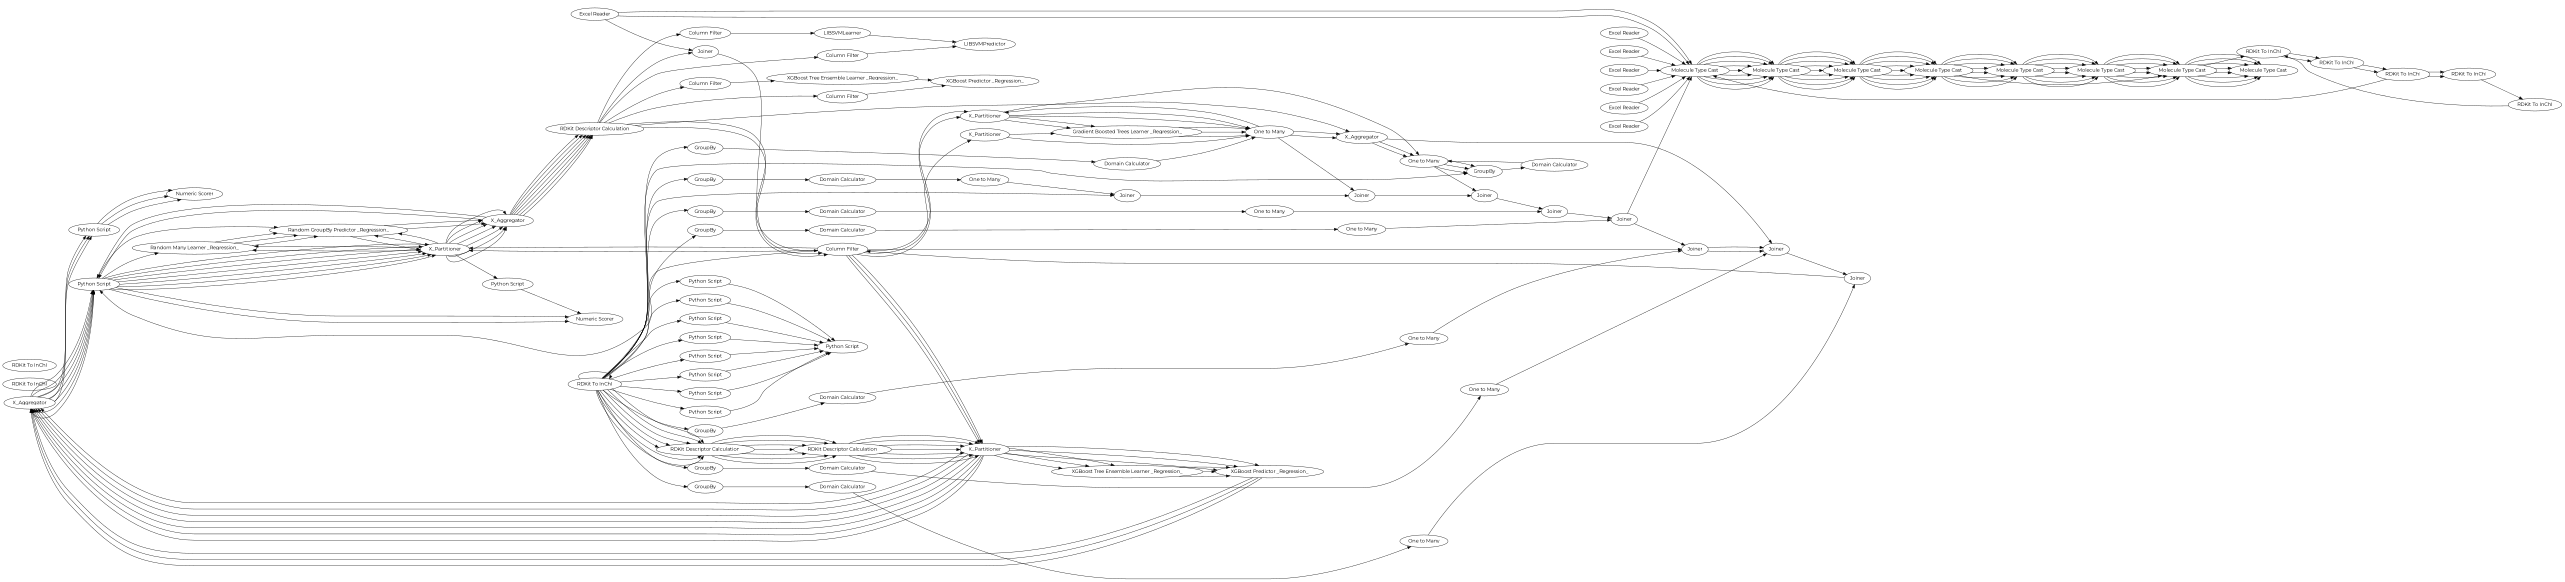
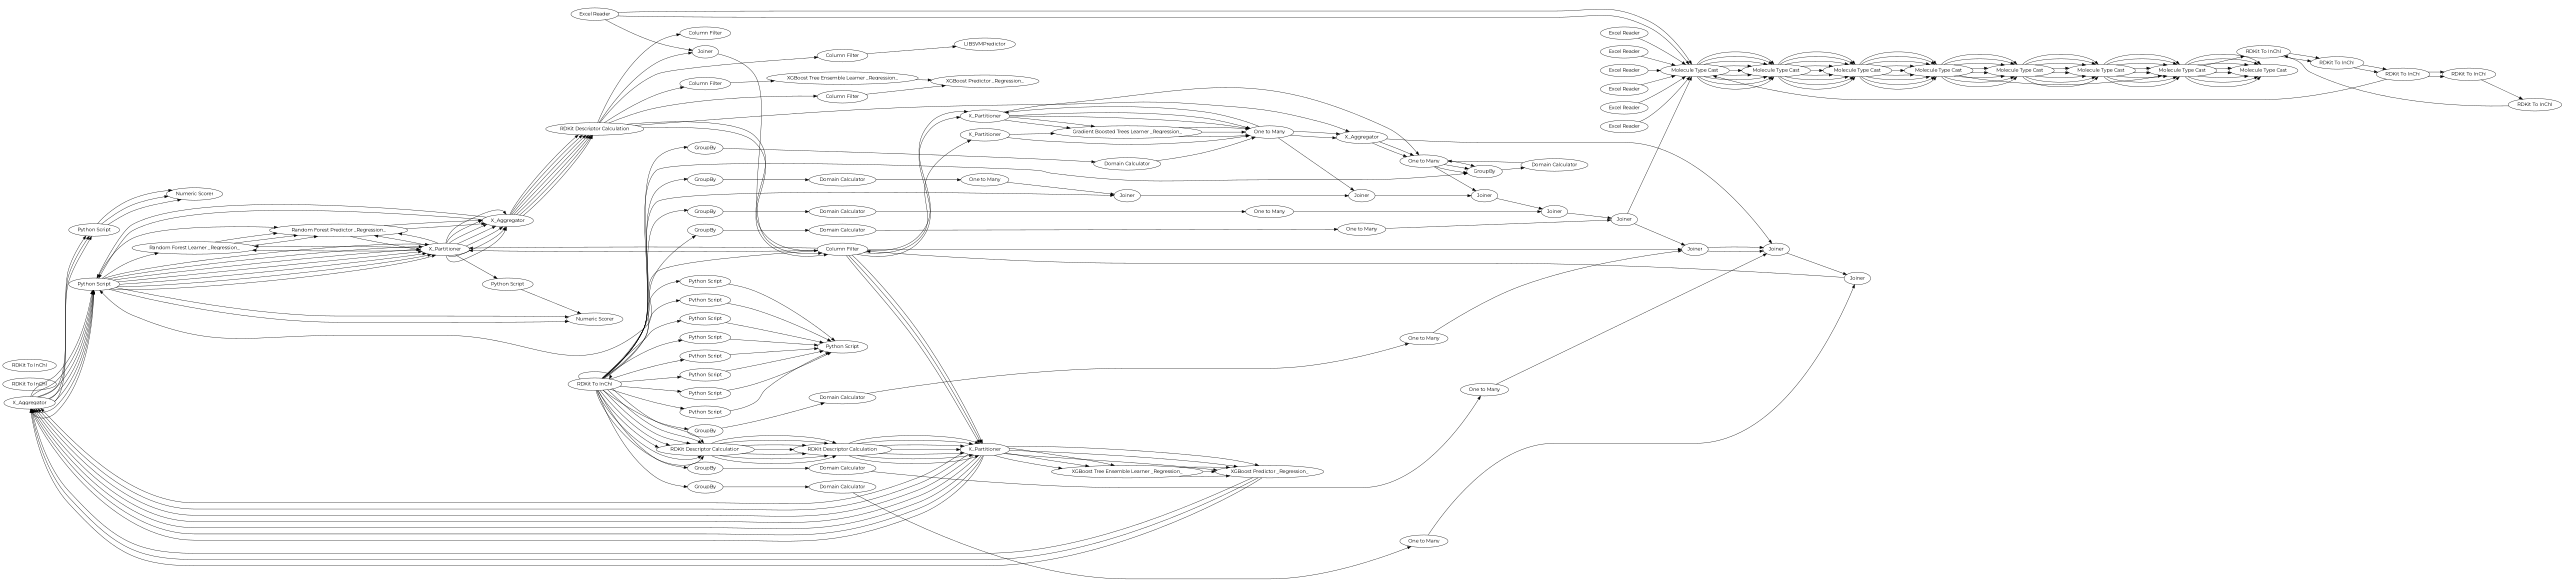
(842, 33) -> none
(339, 230) -> (339, 230)
(195, 248) -> (195, 248)
